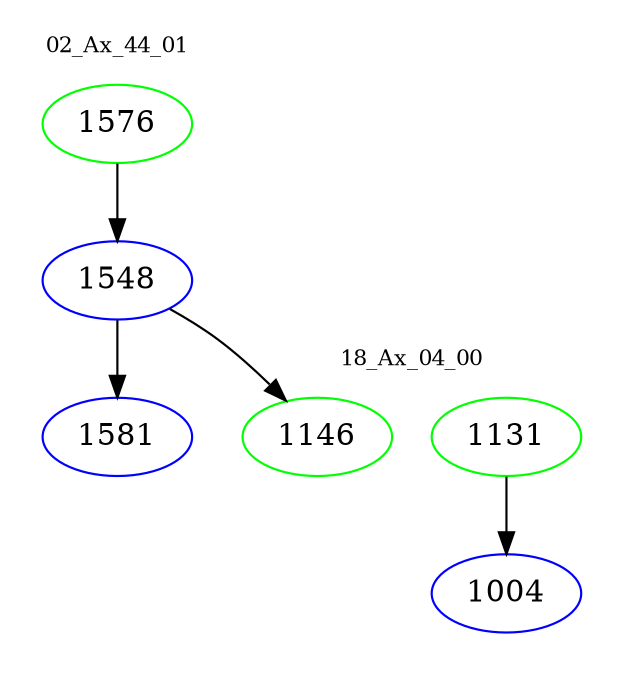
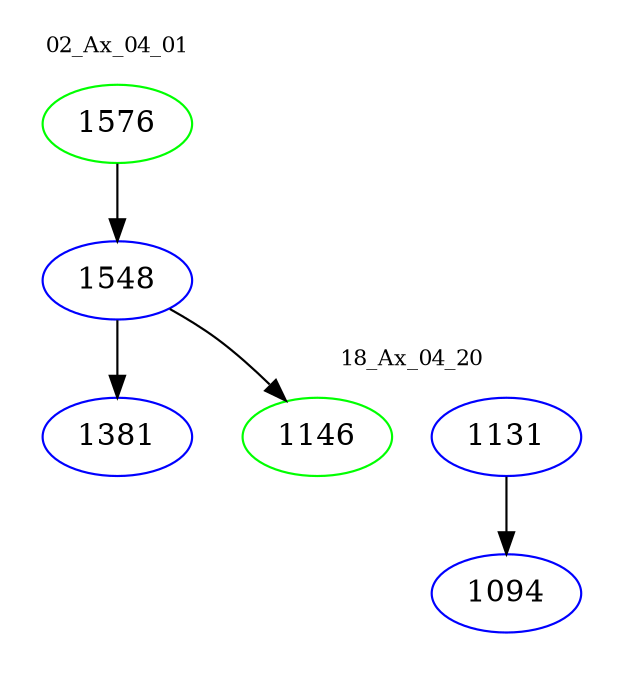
(117, 47) -> (117, 47)
(412, 360) -> (412, 360)
(117, 437) -> (117, 437)
(506, 437) -> (506, 437)
(506, 593) -> (506, 593)
